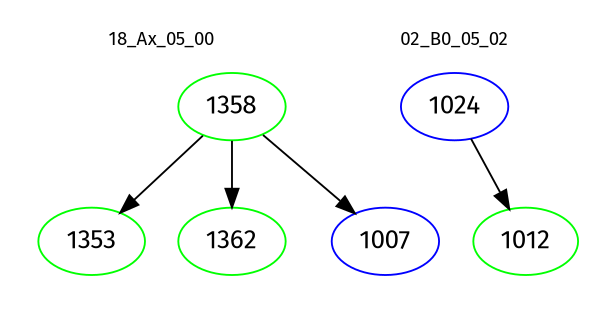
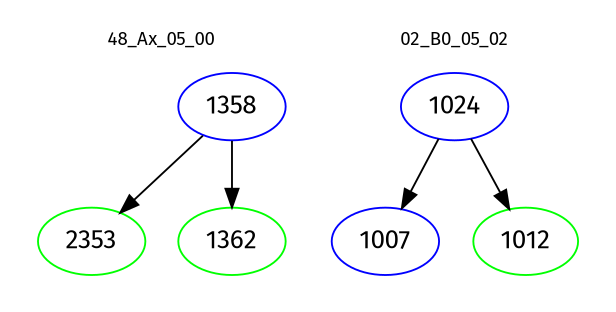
(162, 40) -> (162, 40)
(232, 107) -> (232, 107)
(288, 156) -> (425, 165)
(92, 241) -> (92, 241)
